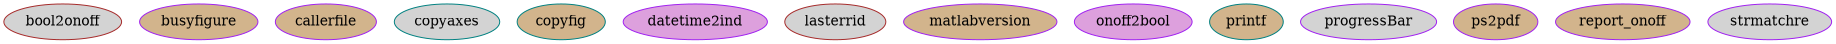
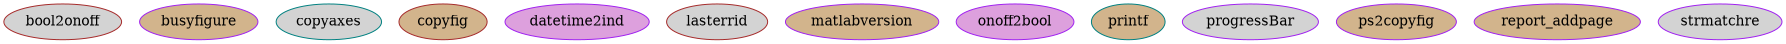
(326, 22) -> none
(561, 22) -> (443, 22)
(1496, 22) -> (1396, 22)
(1623, 22) -> (1557, 22)
